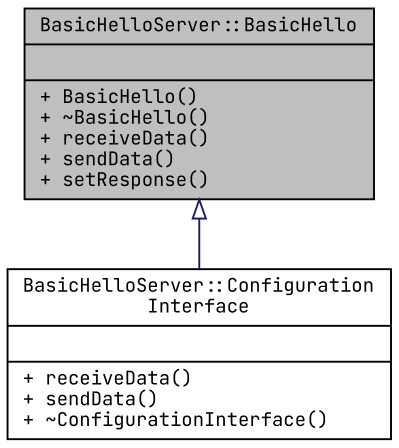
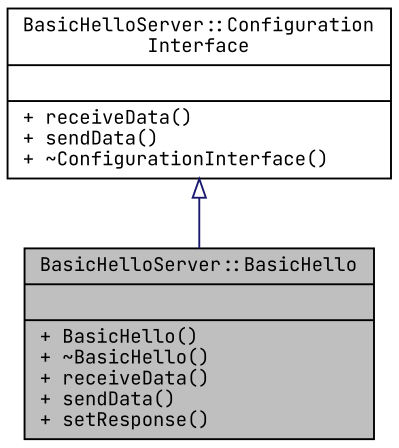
(199, 244) -> (199, 223)
